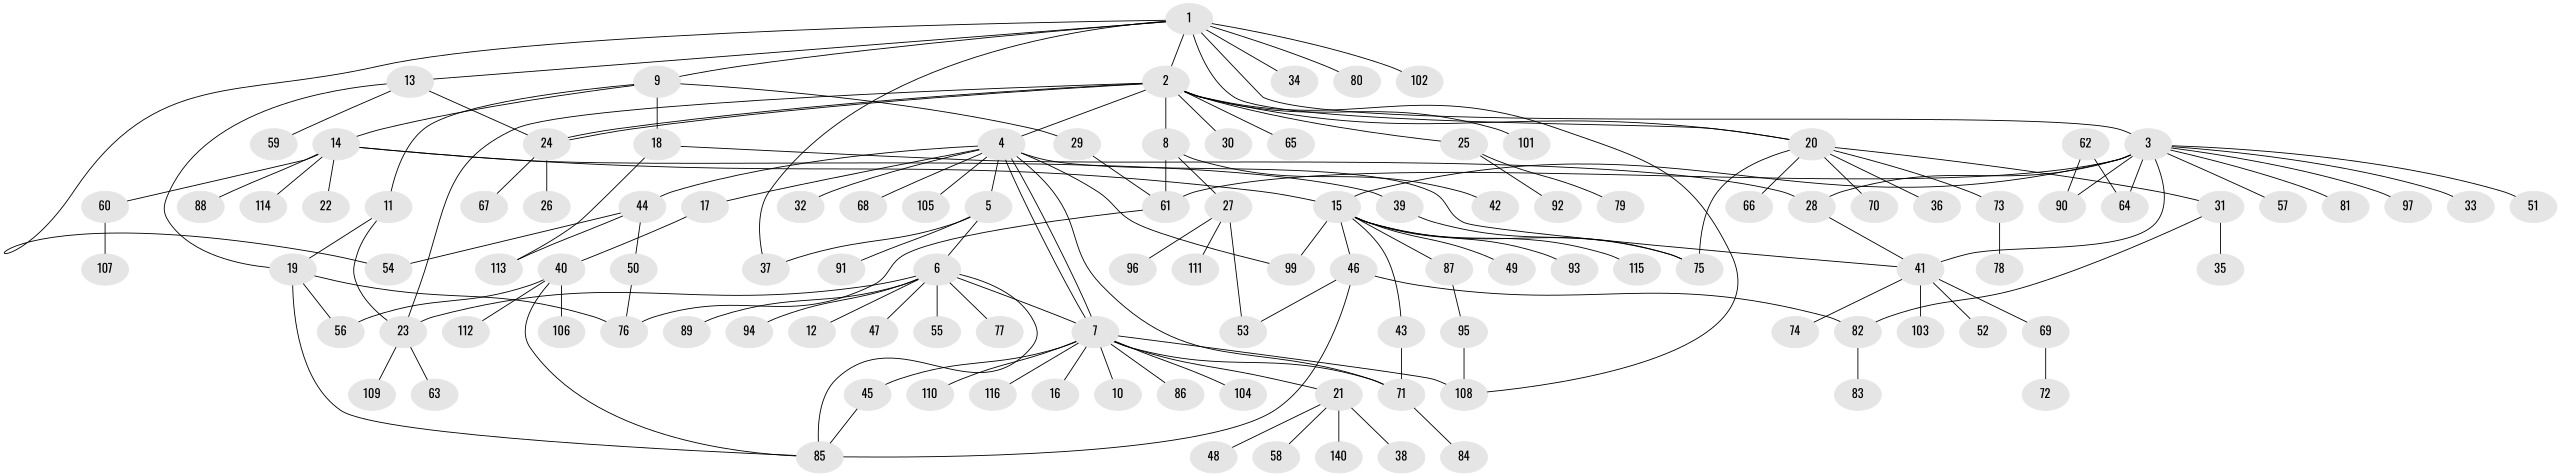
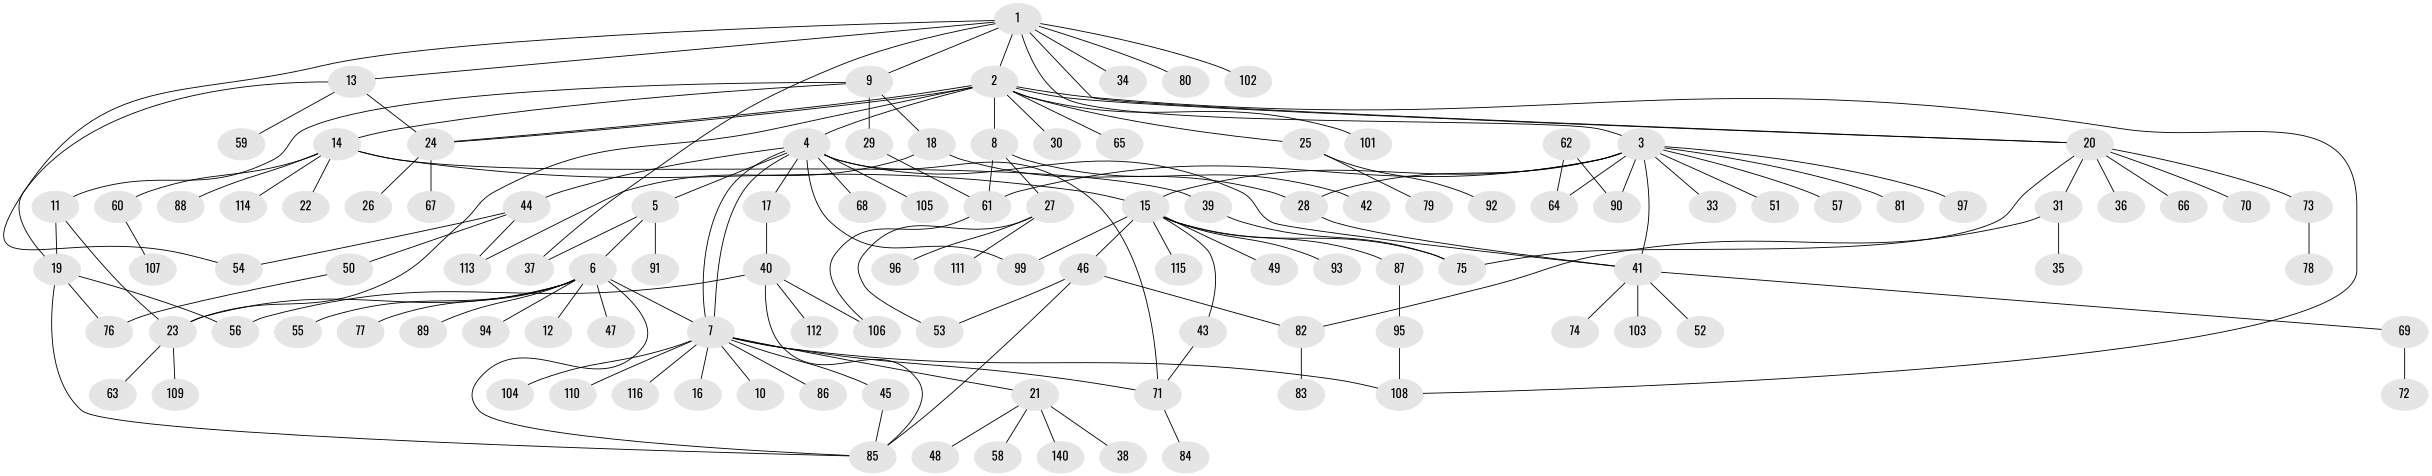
(801, 207) -> none
(891, 267) -> (861, 233)
